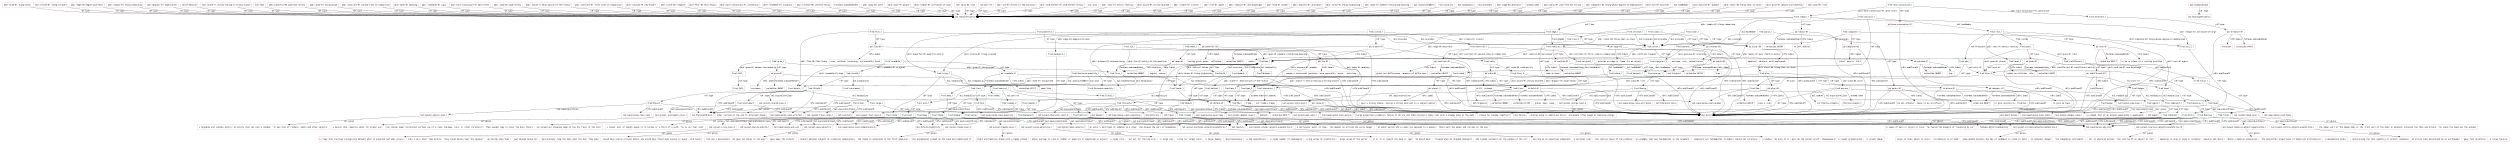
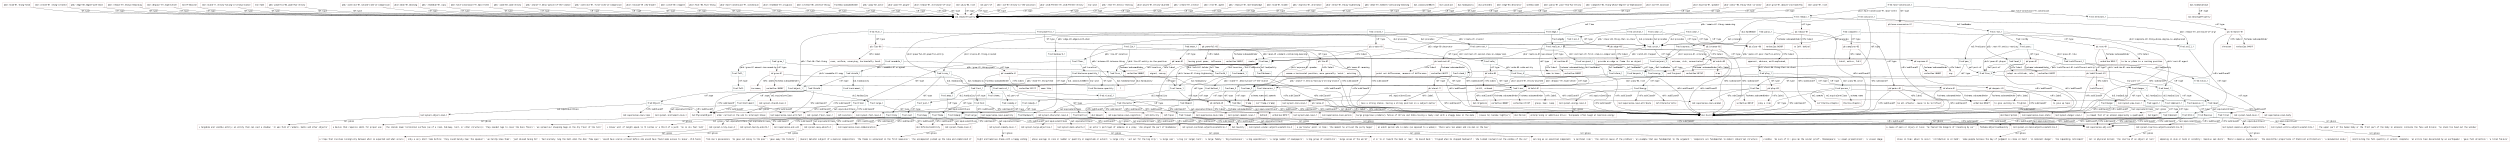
(324, 5) -> none
(1681, 5) -> none
none -> (1079, 62)
